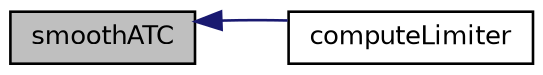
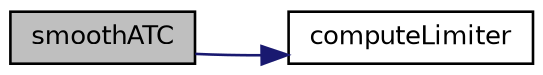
(255, 20) -> (228, 55)
